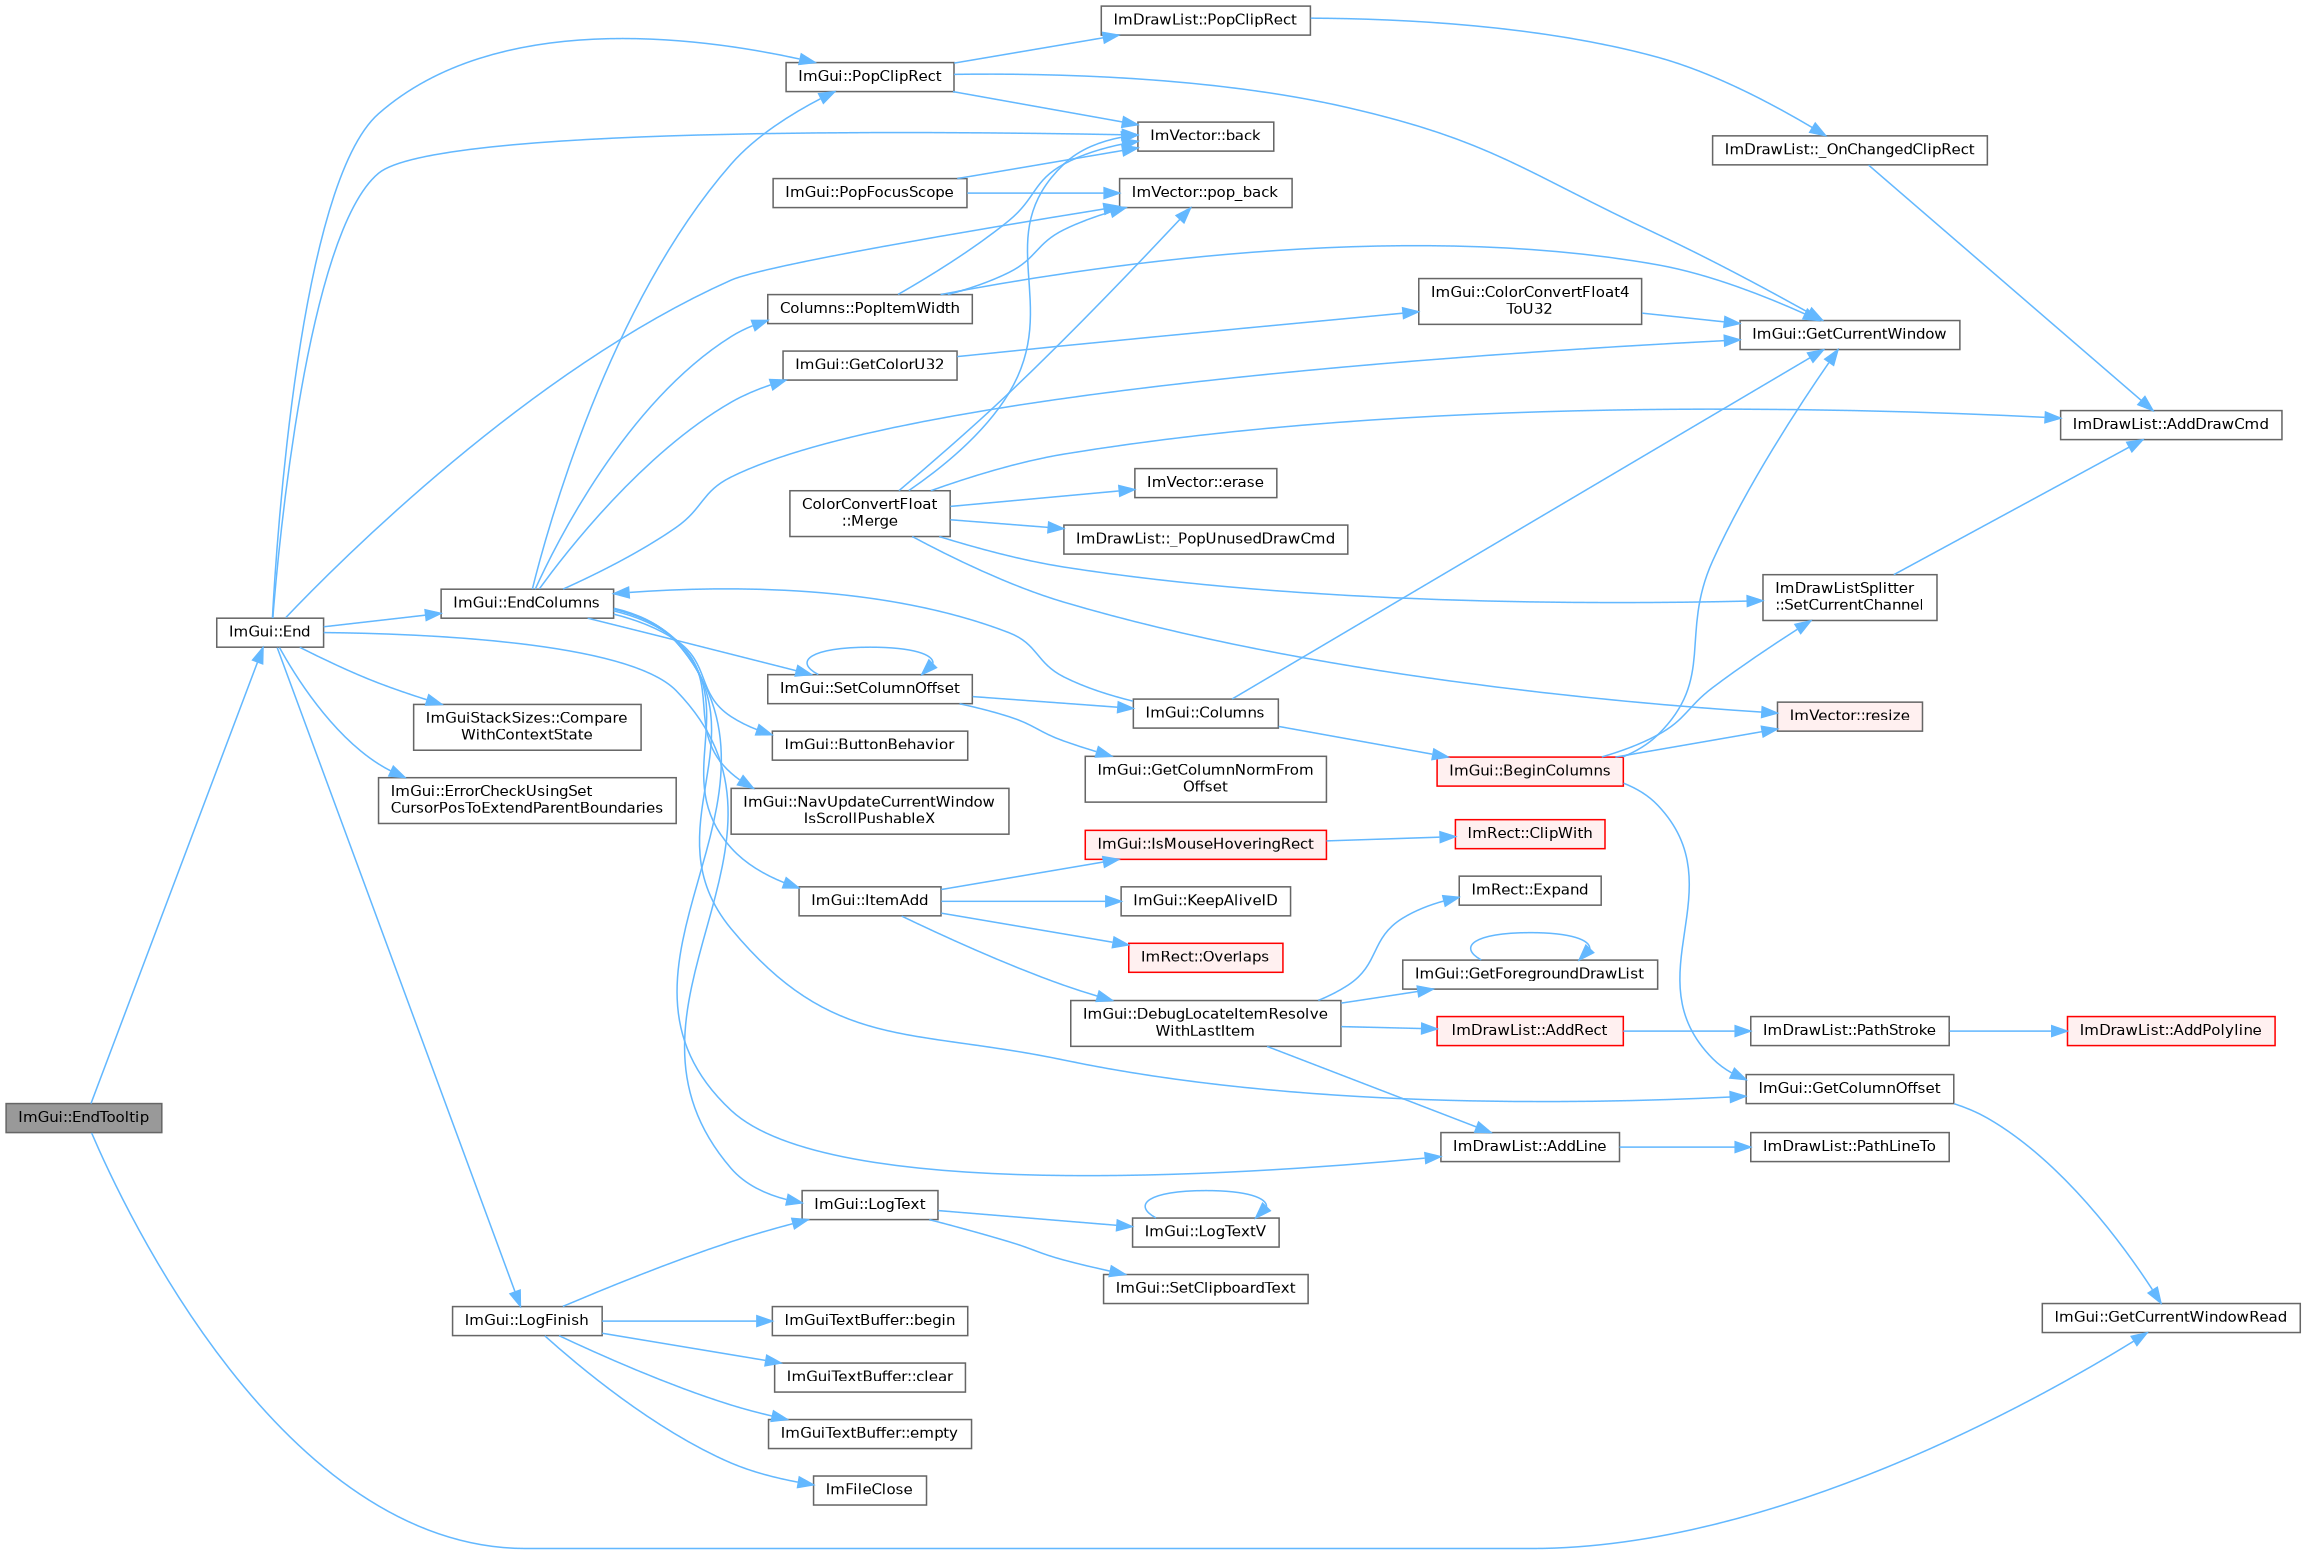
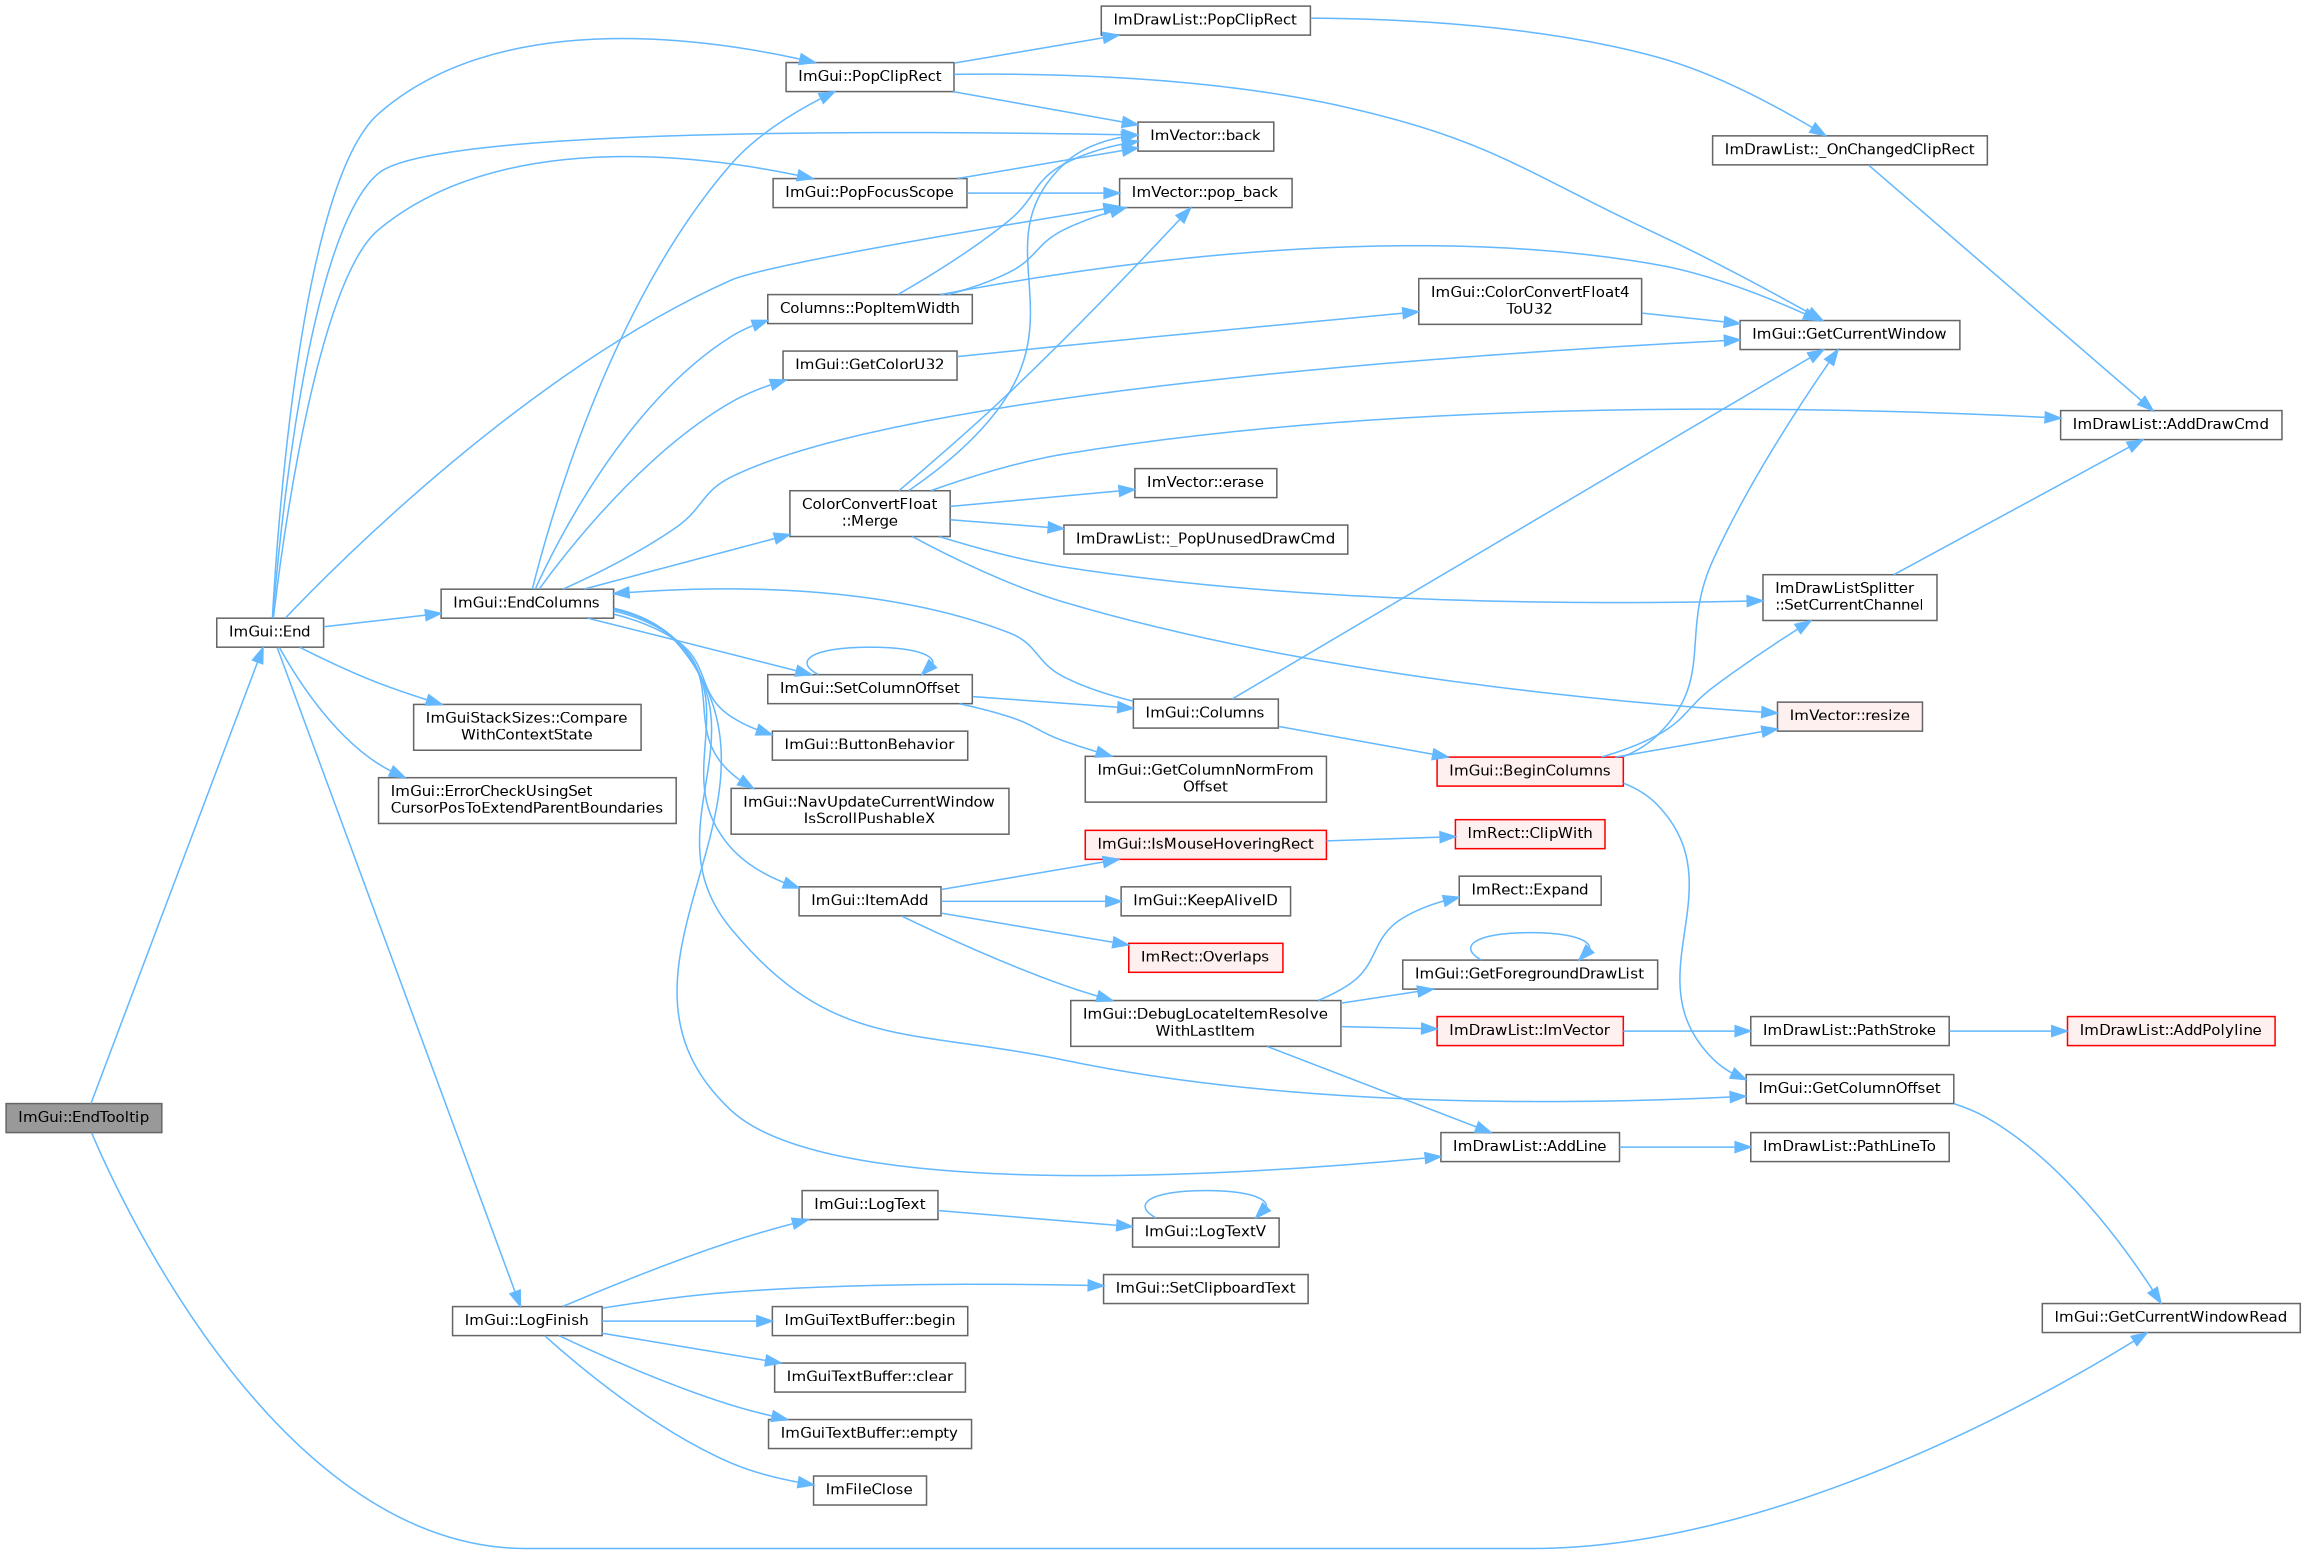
none -> (680, 564)
(728, 805) -> (391, 222)
(1530, 1031) -> (1530, 1031)
(1020, 1245) -> (845, 1286)
